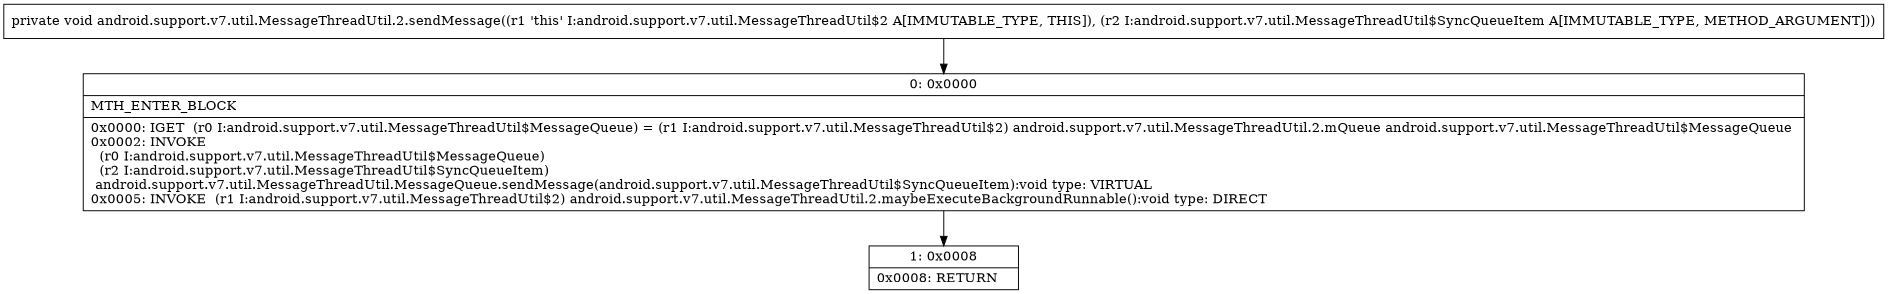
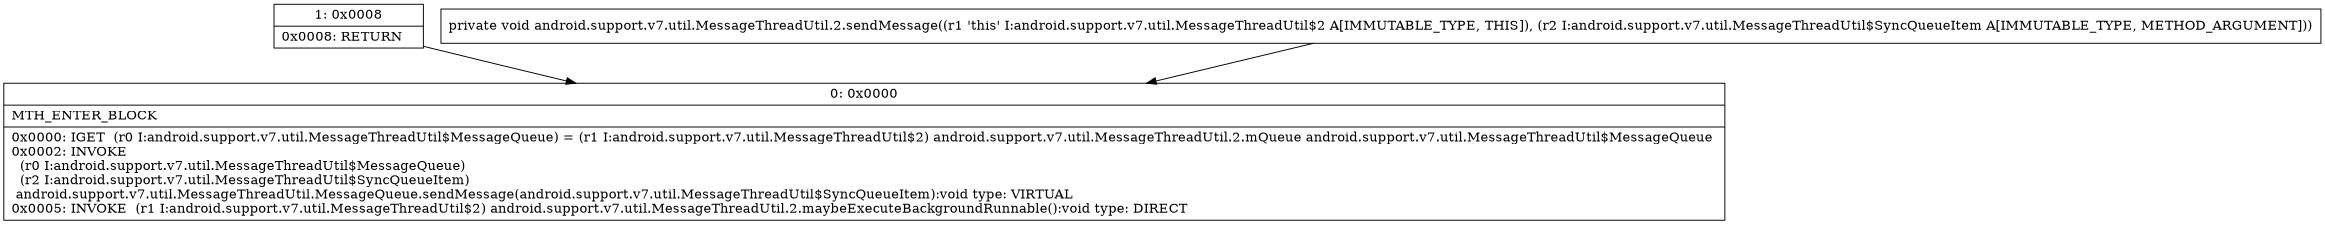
(944, 223) -> (495, 64)
